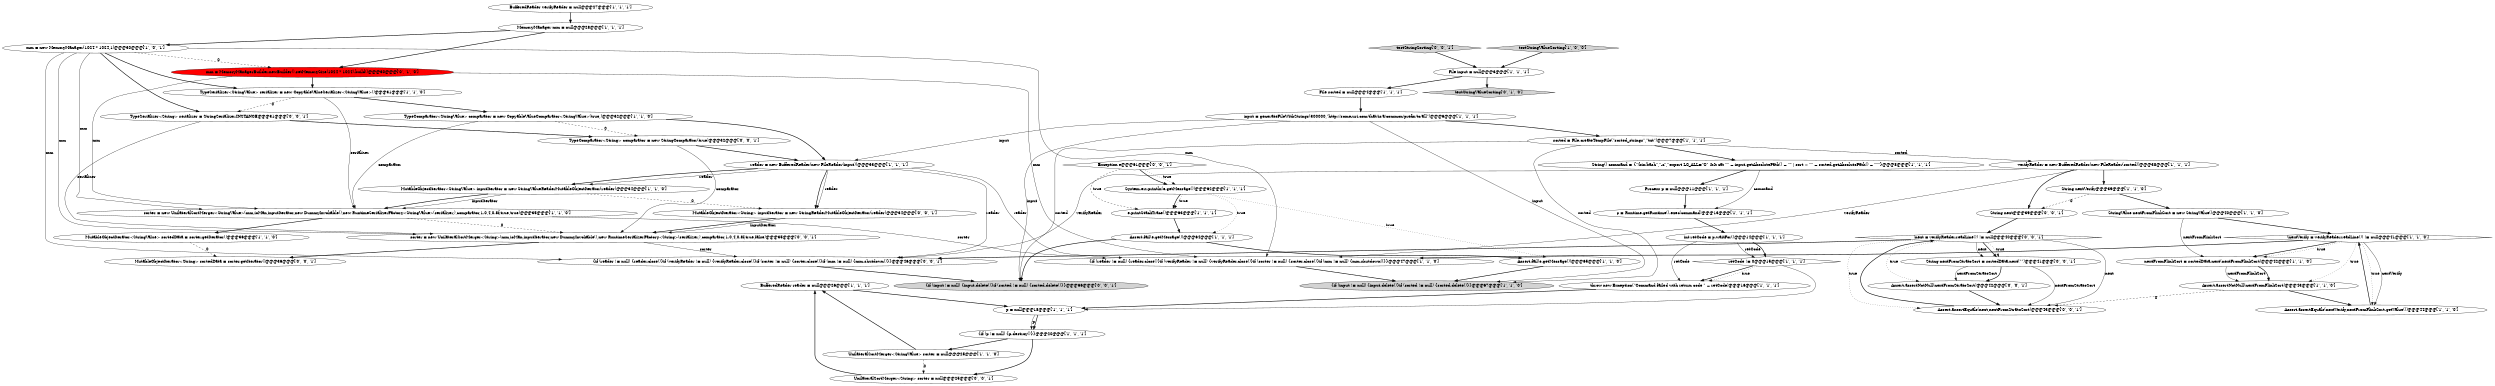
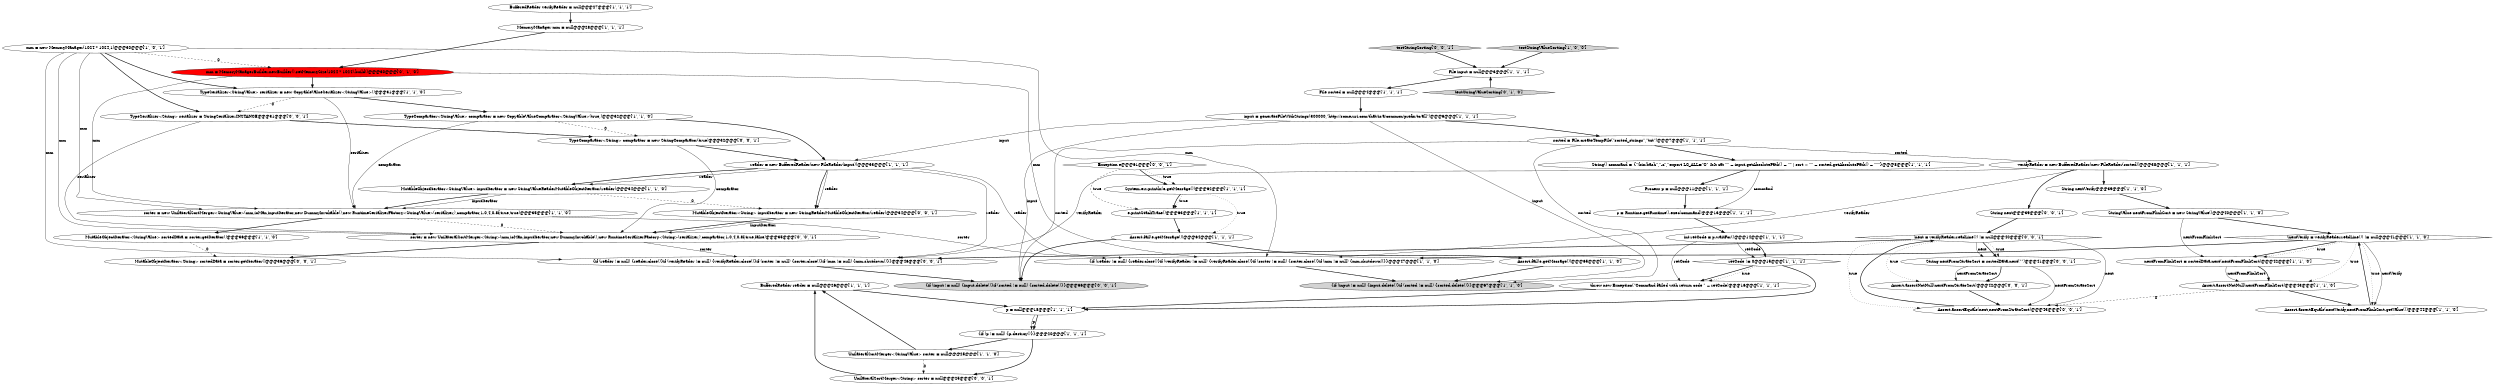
(340, 38) -> none
(1487, 81) -> (1491, 84)
(2067, 201) -> none
(1376, 225) -> none
(1474, 305) -> (1474, 305)
